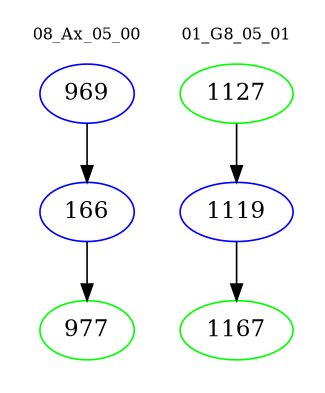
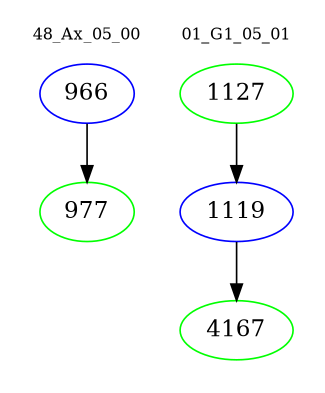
(87, 35) -> (87, 35)
(237, 35) -> (237, 35)
(87, 94) -> none
(87, 212) -> (87, 94)
(237, 330) -> (237, 330)
